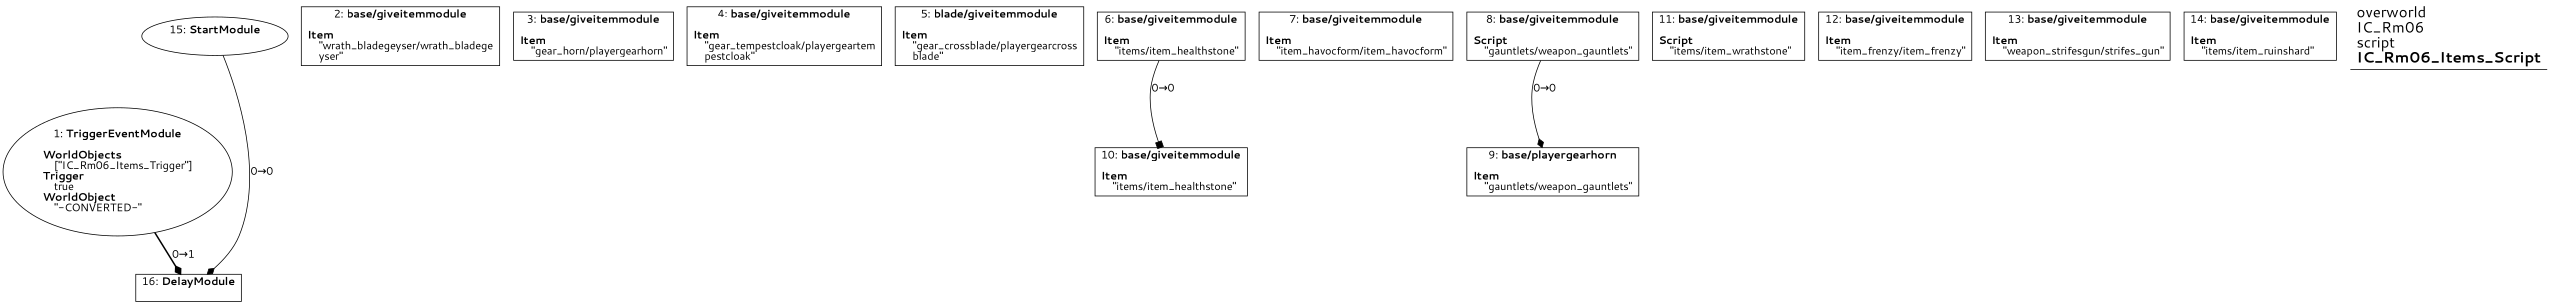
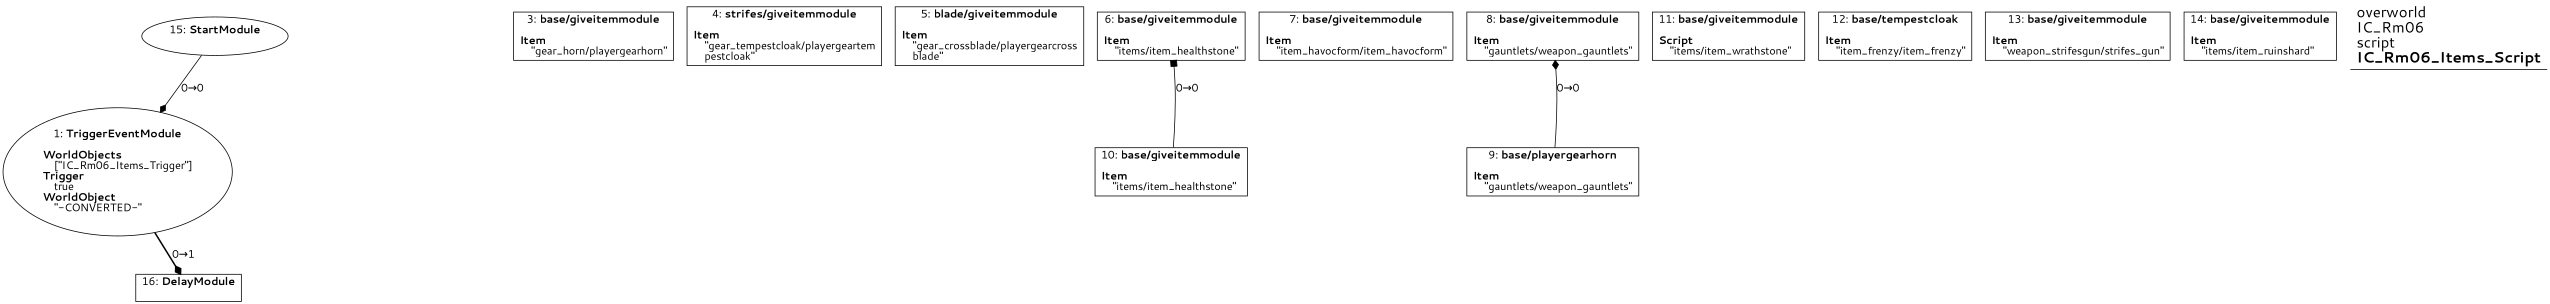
(791, 14) -> (791, 14)
(1905, 20) -> (1905, 20)
(400, 36) -> none
(1490, 41) -> (1486, 41)
(1532, 99) -> (1557, 108)
(1150, 100) -> (1175, 108)
(249, 165) -> (184, 80)
